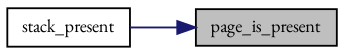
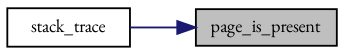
(69, 27) -> (69, 27)
